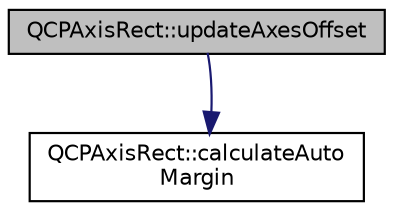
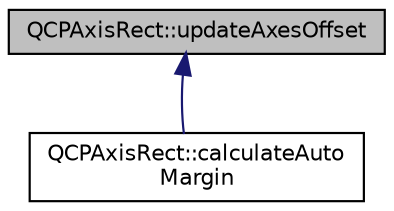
(211, 82) -> (182, 104)
